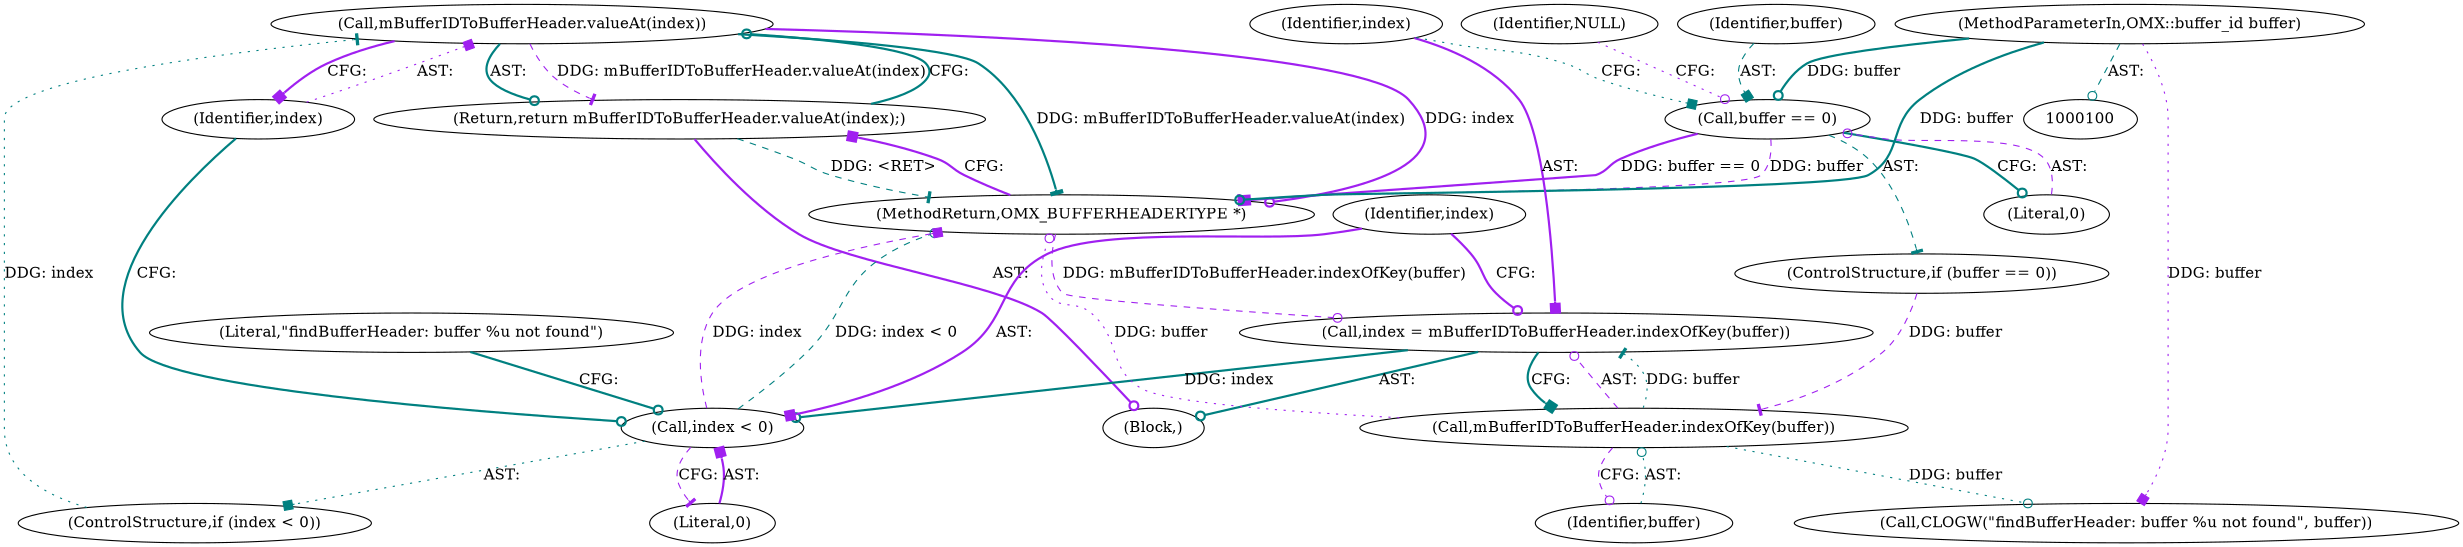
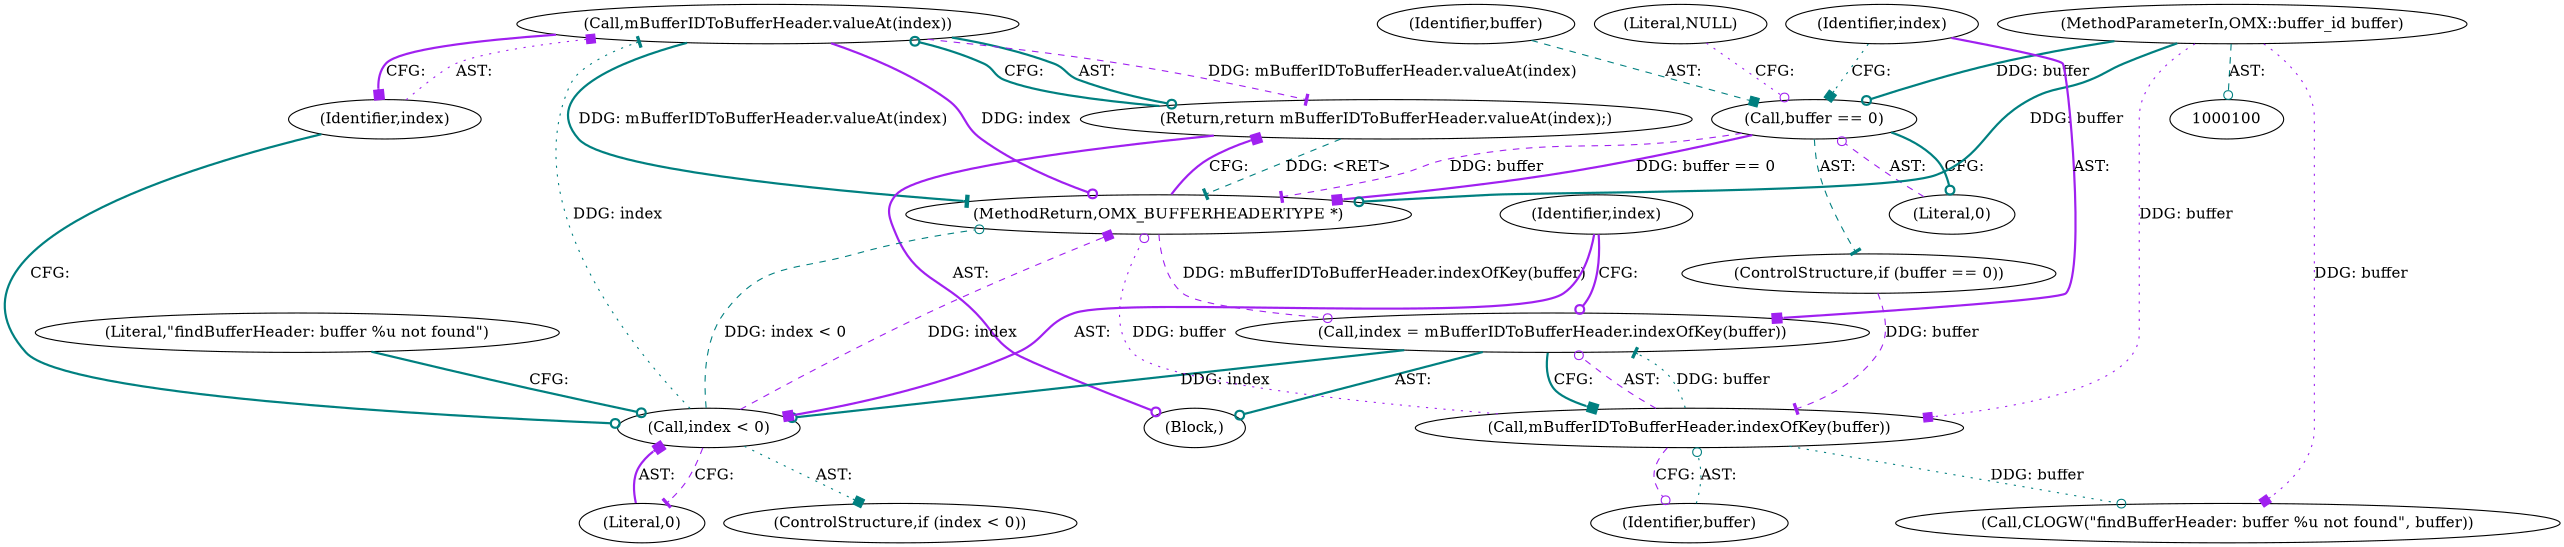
(1560, 24) -> (1681, 24)
(4, 153) -> (570, 224)
none -> (2139, 294)
